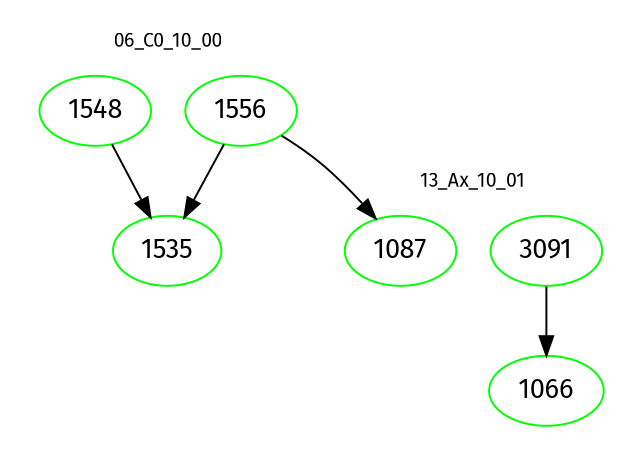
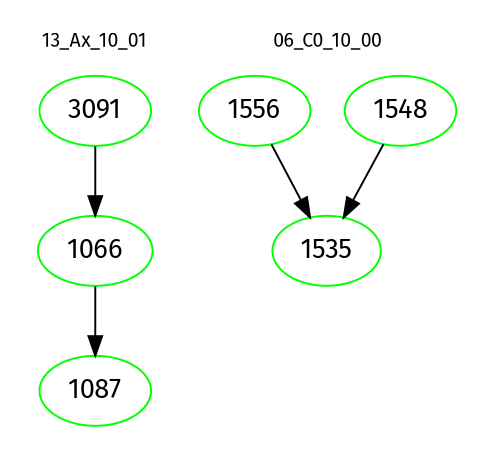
(342, 182) -> (95, 311)
